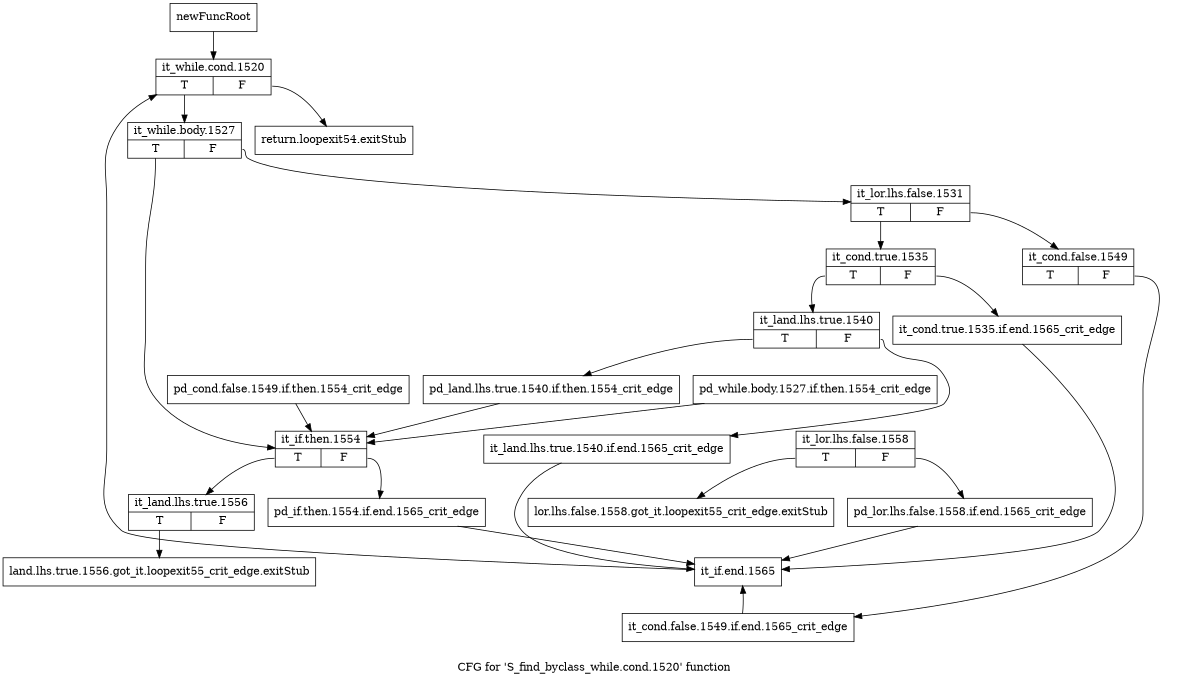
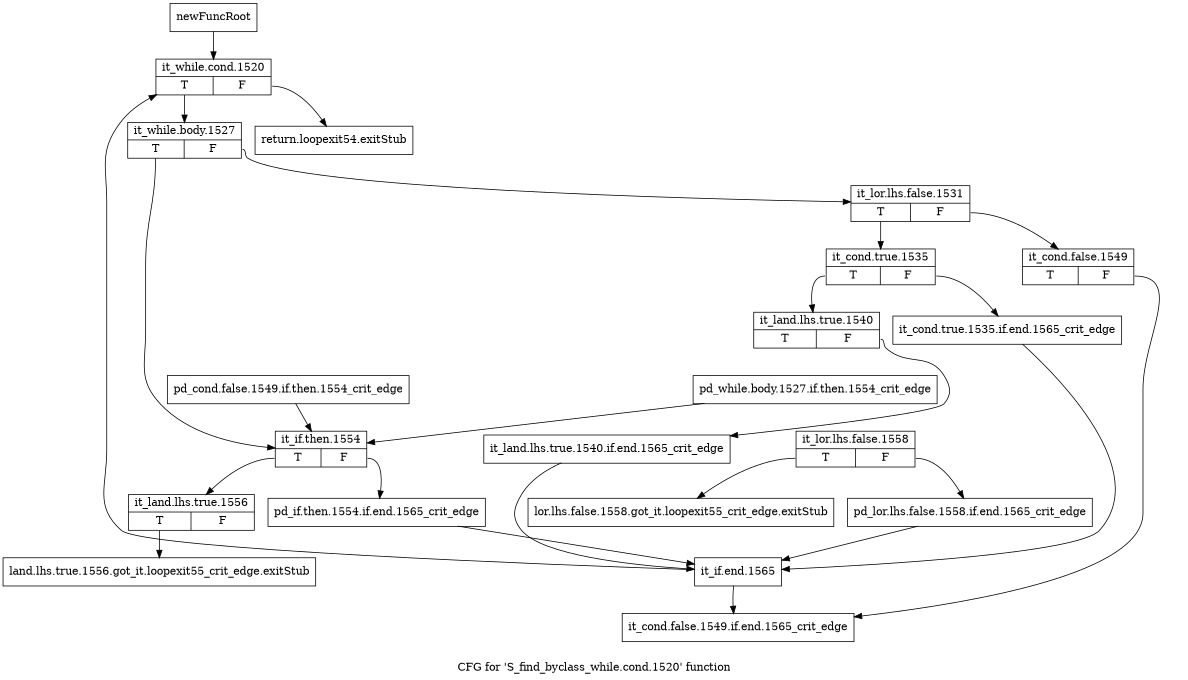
(551, 390) -> none
(743, 604) -> (733, 596)
